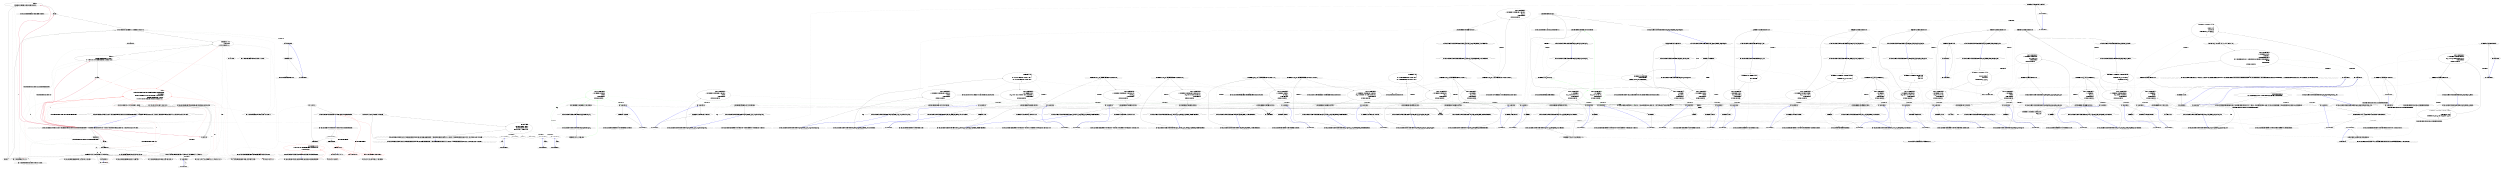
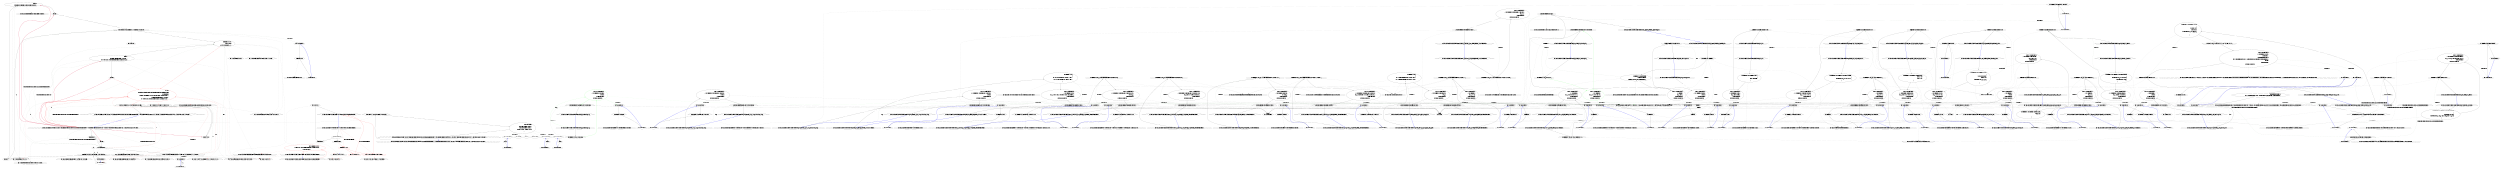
(231, 58) -> (236, 58)
